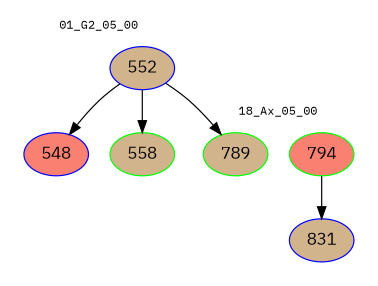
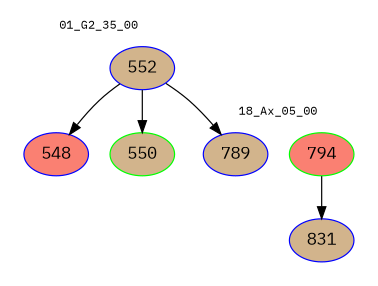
(99, 26) -> (99, 26)
(142, 154) -> (142, 154)
(236, 154) -> (236, 154)
